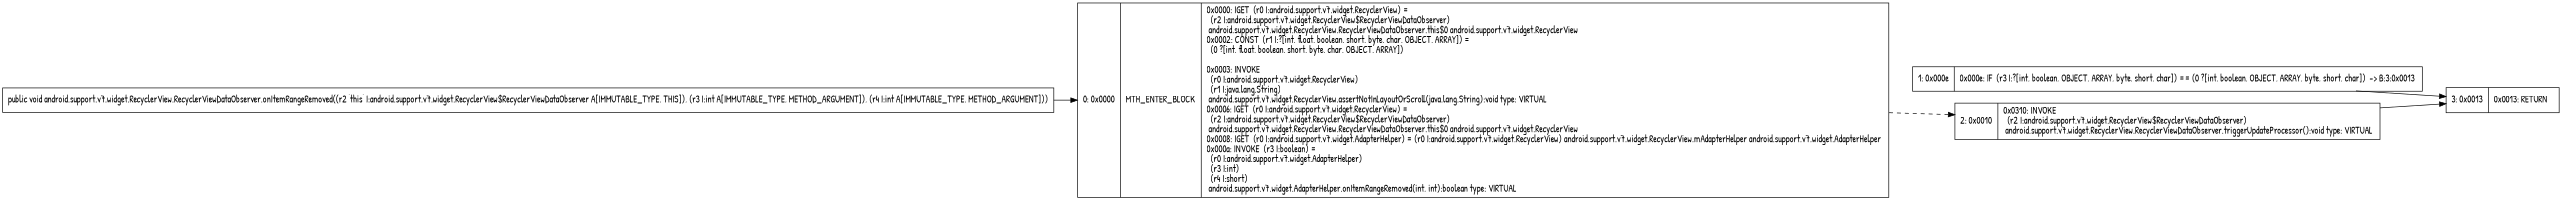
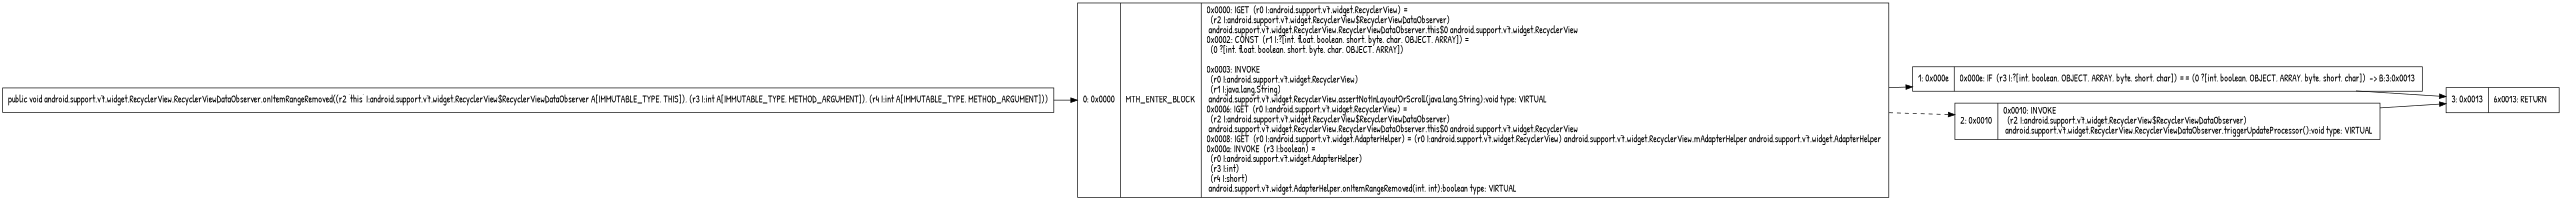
none -> (1897, 87)
(2524, 100) -> (2523, 100)
(2032, 111) -> (2032, 111)
